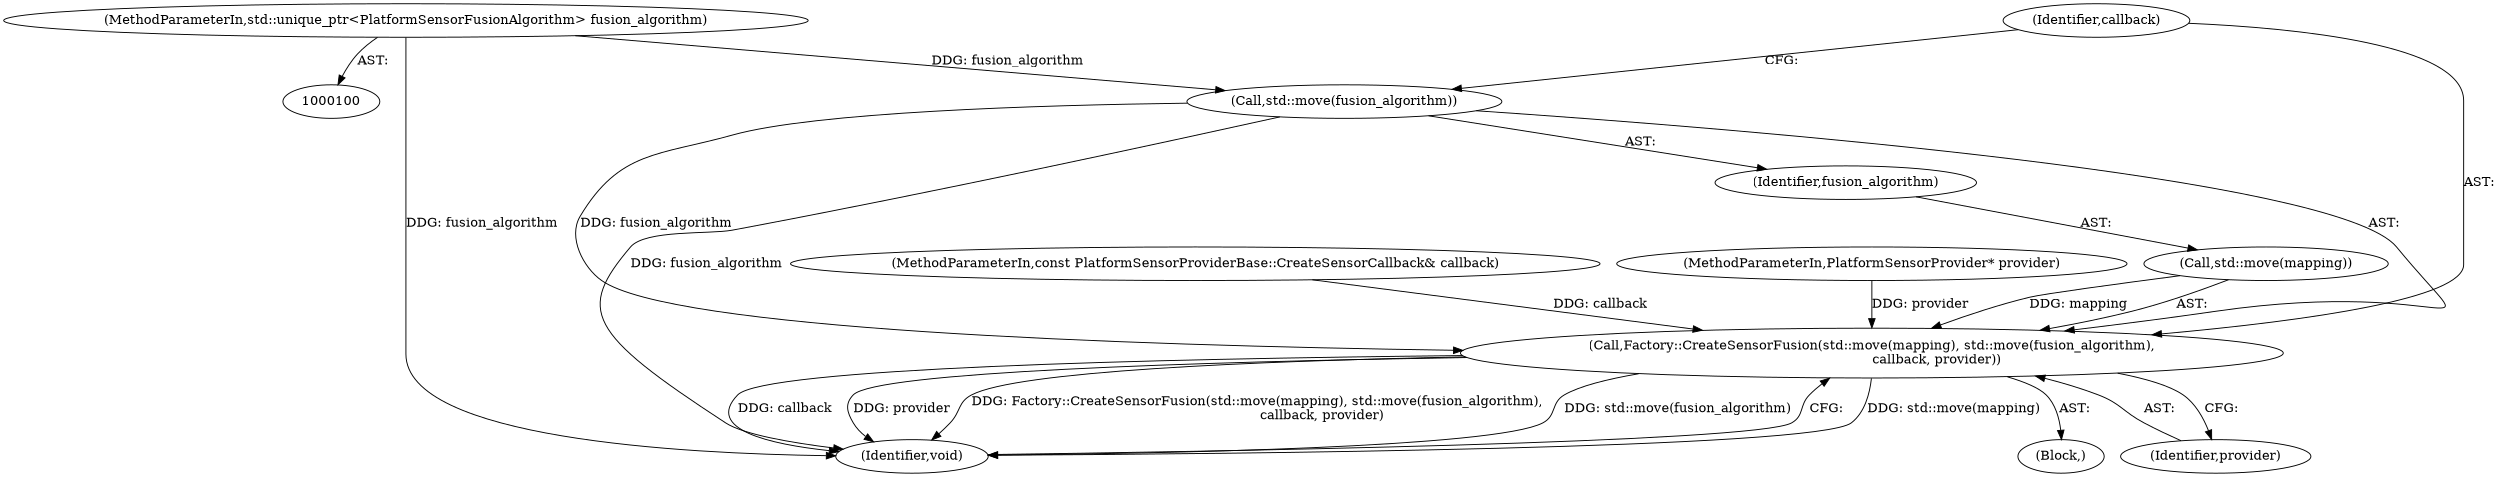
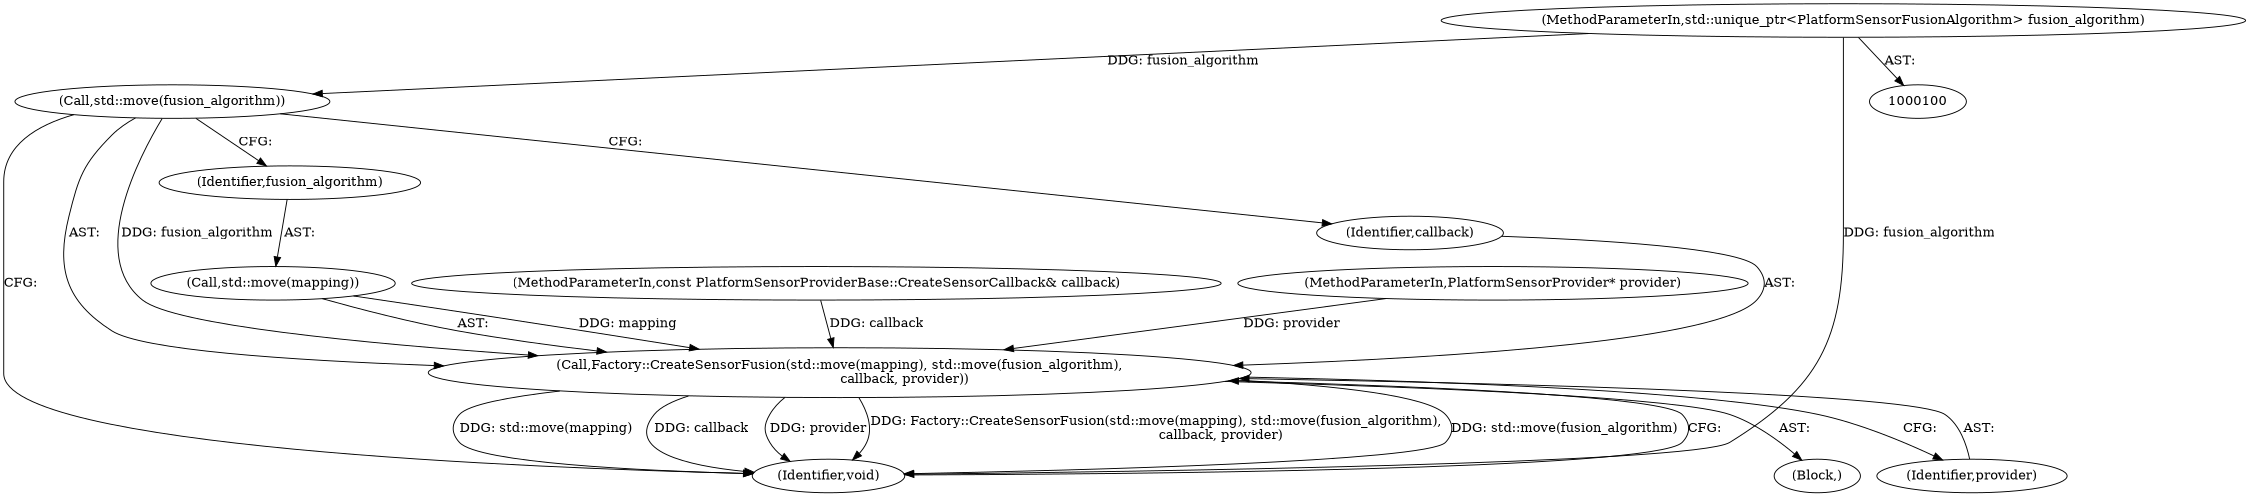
(1740, 59) -> (801, 168)
(1643, 142) -> (258, 142)
(706, 264) -> (23, 283)
